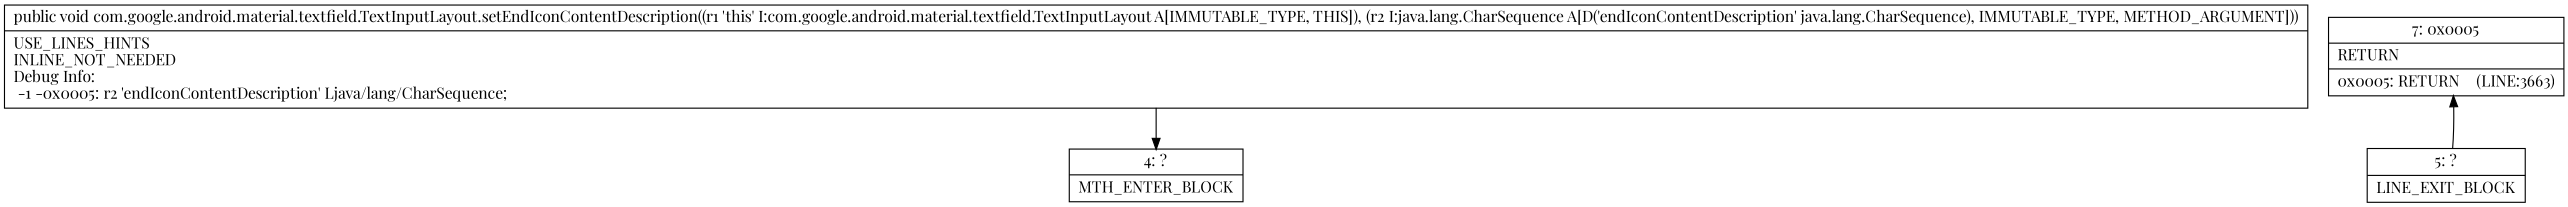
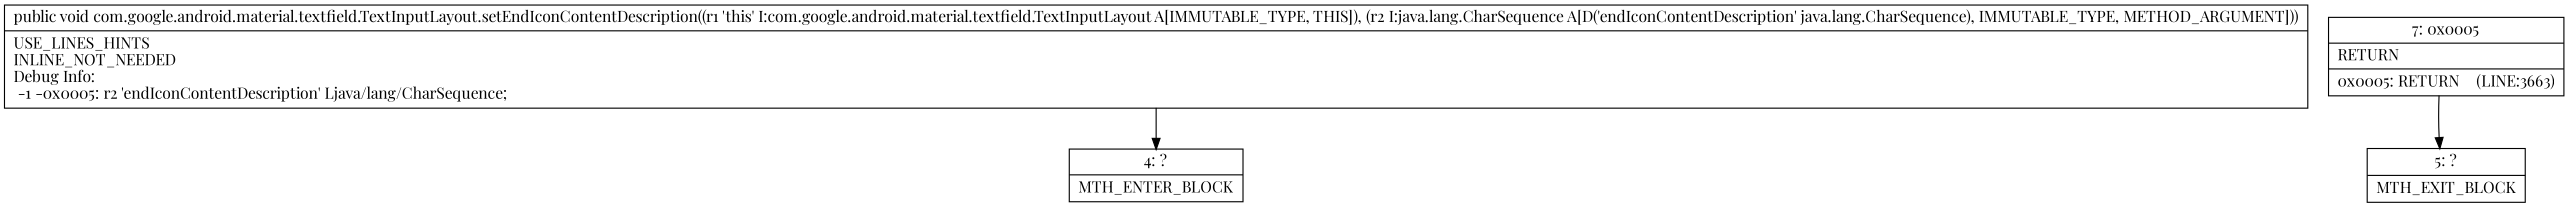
(2454, 128) -> (2439, 117)
(2446, 188) -> (2446, 188)
